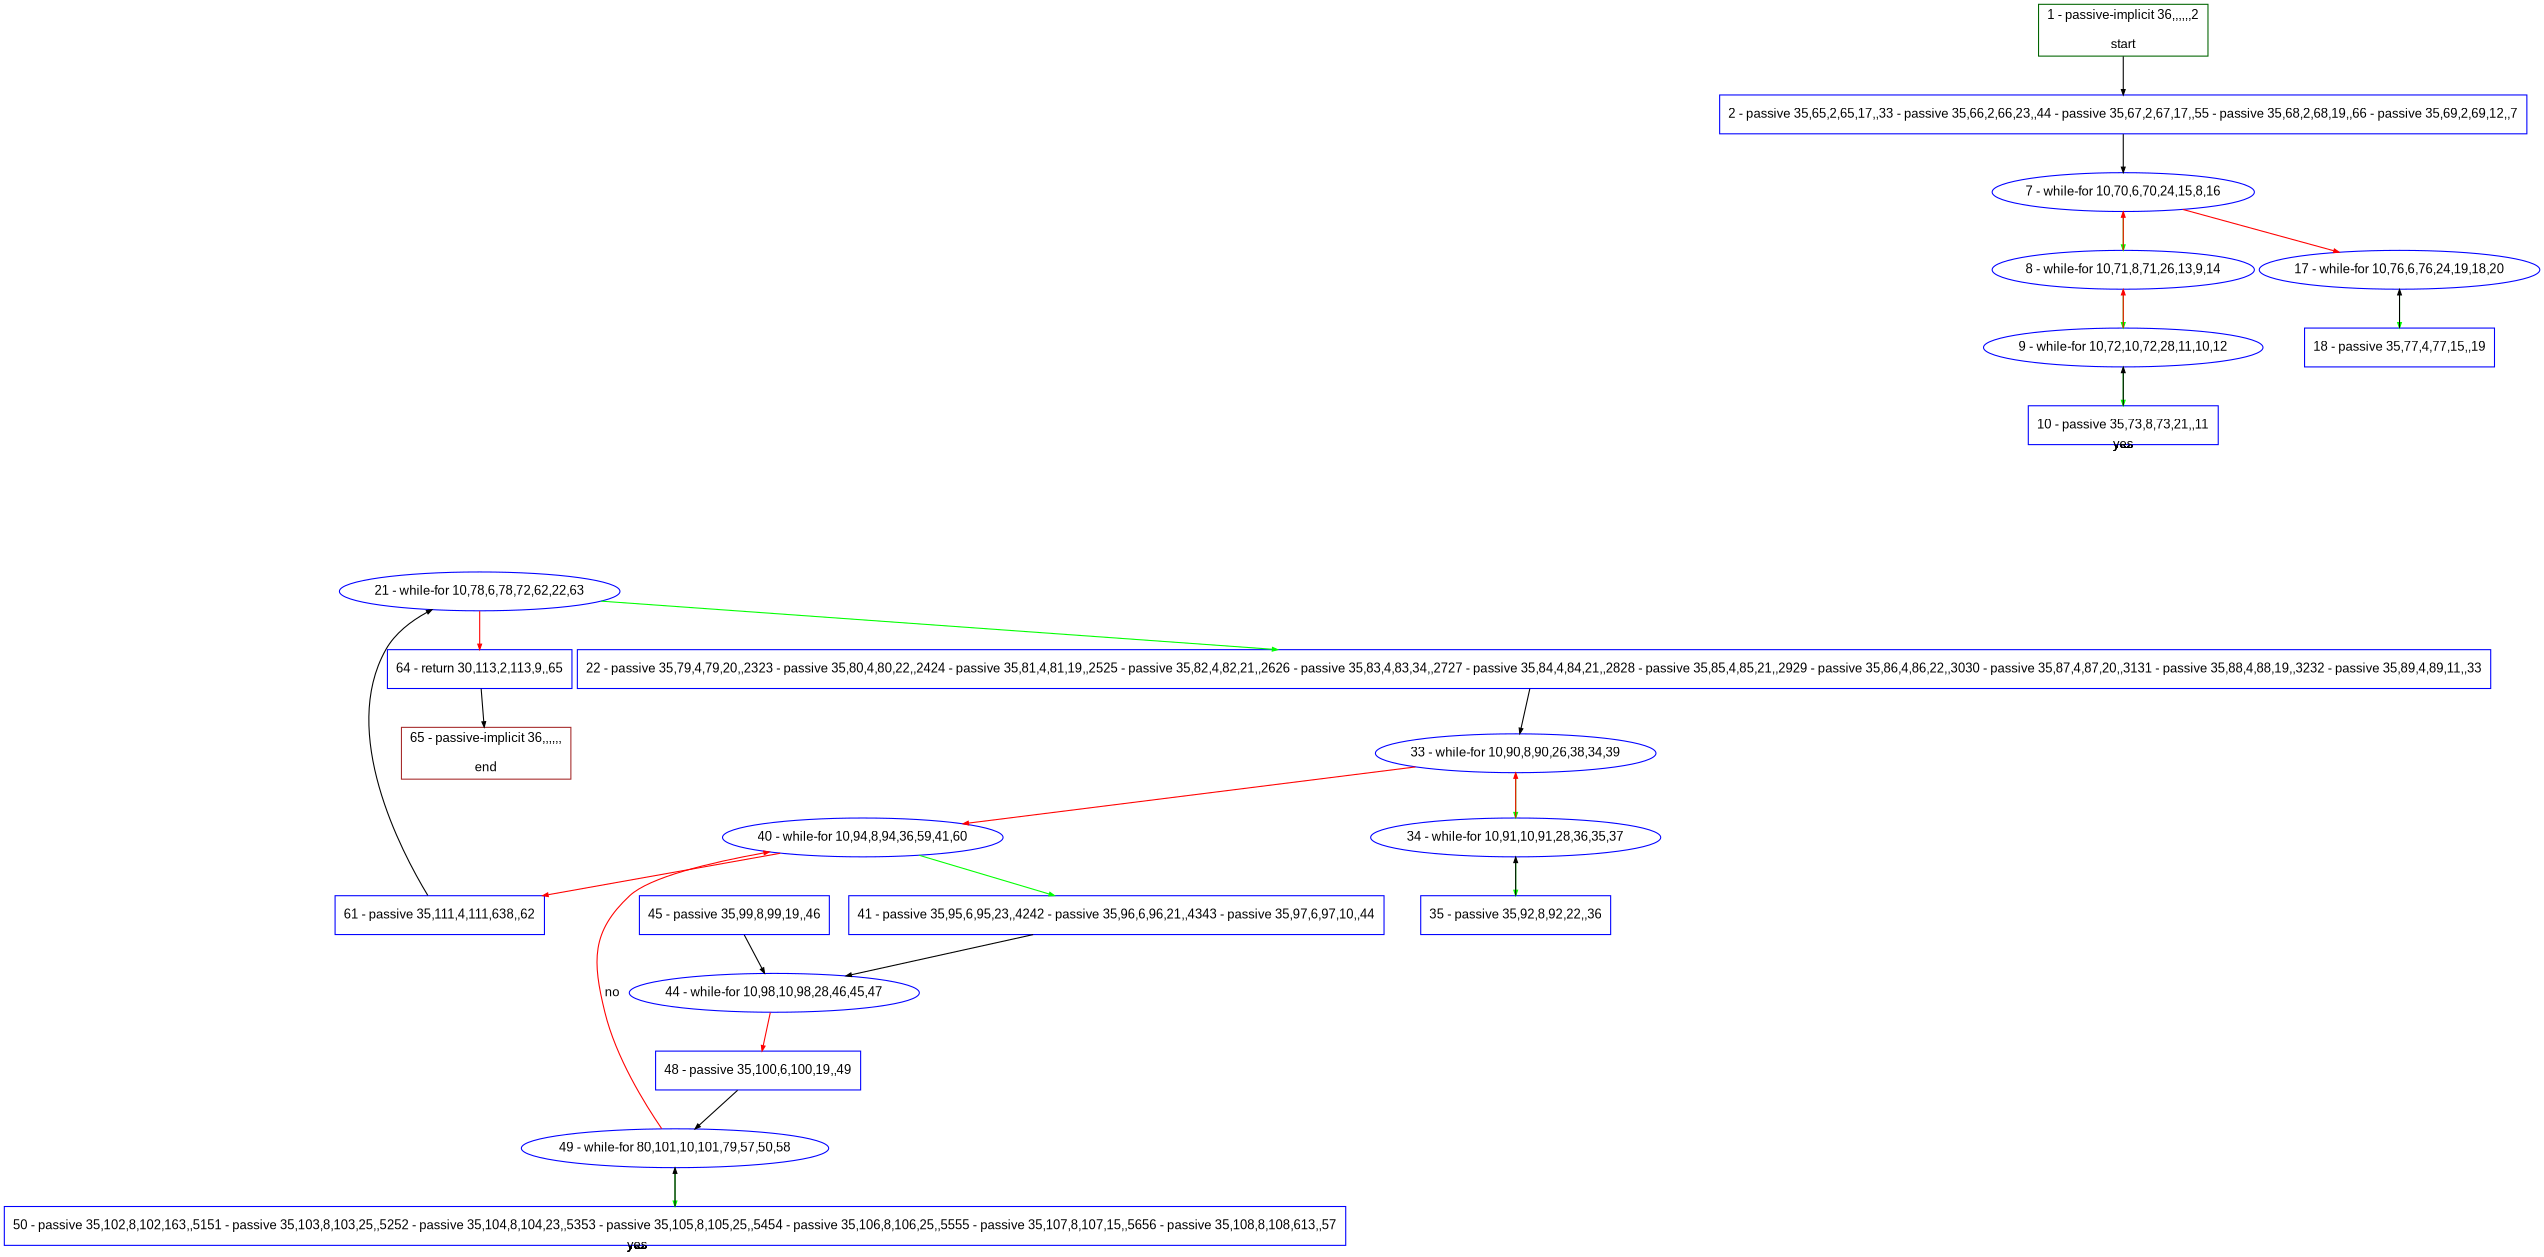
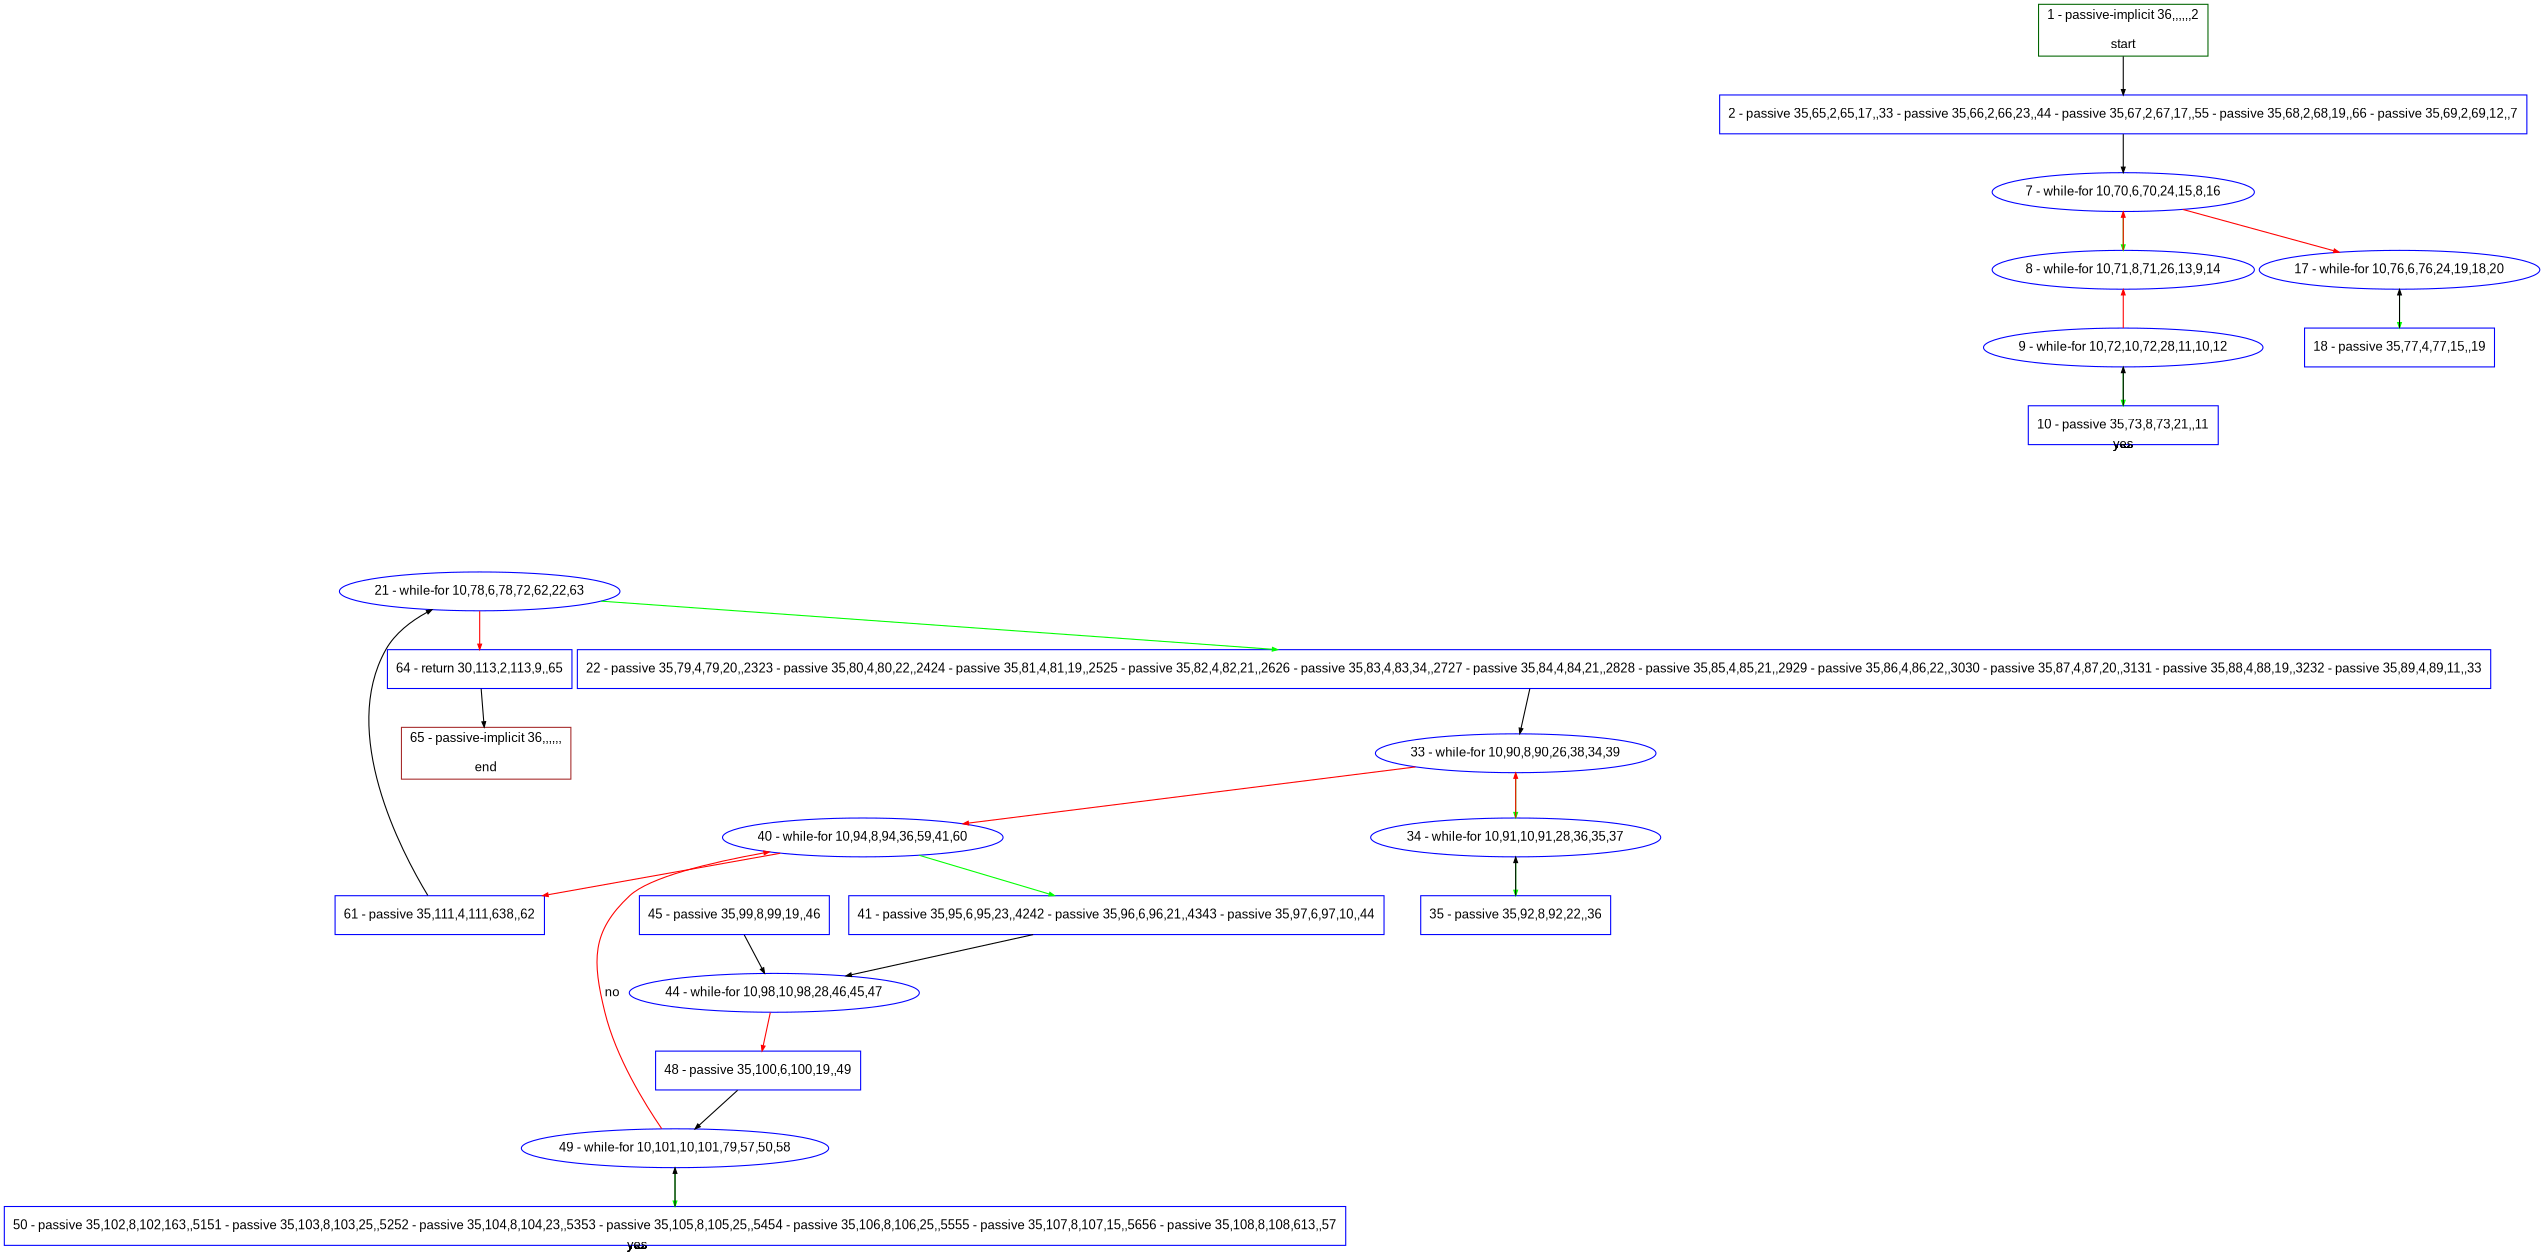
(2123, 306) -> none
(675, 1148) -> (675, 1148)
